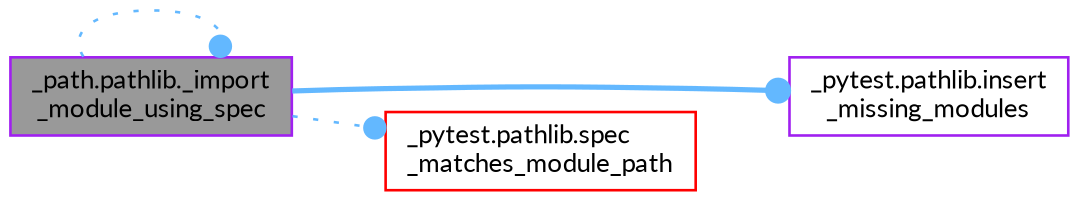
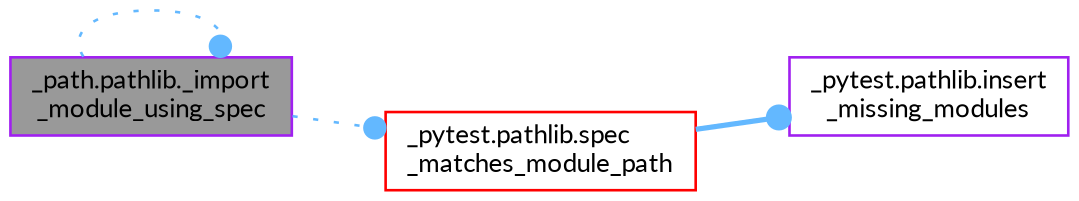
(530, 87) -> (732, 124)
